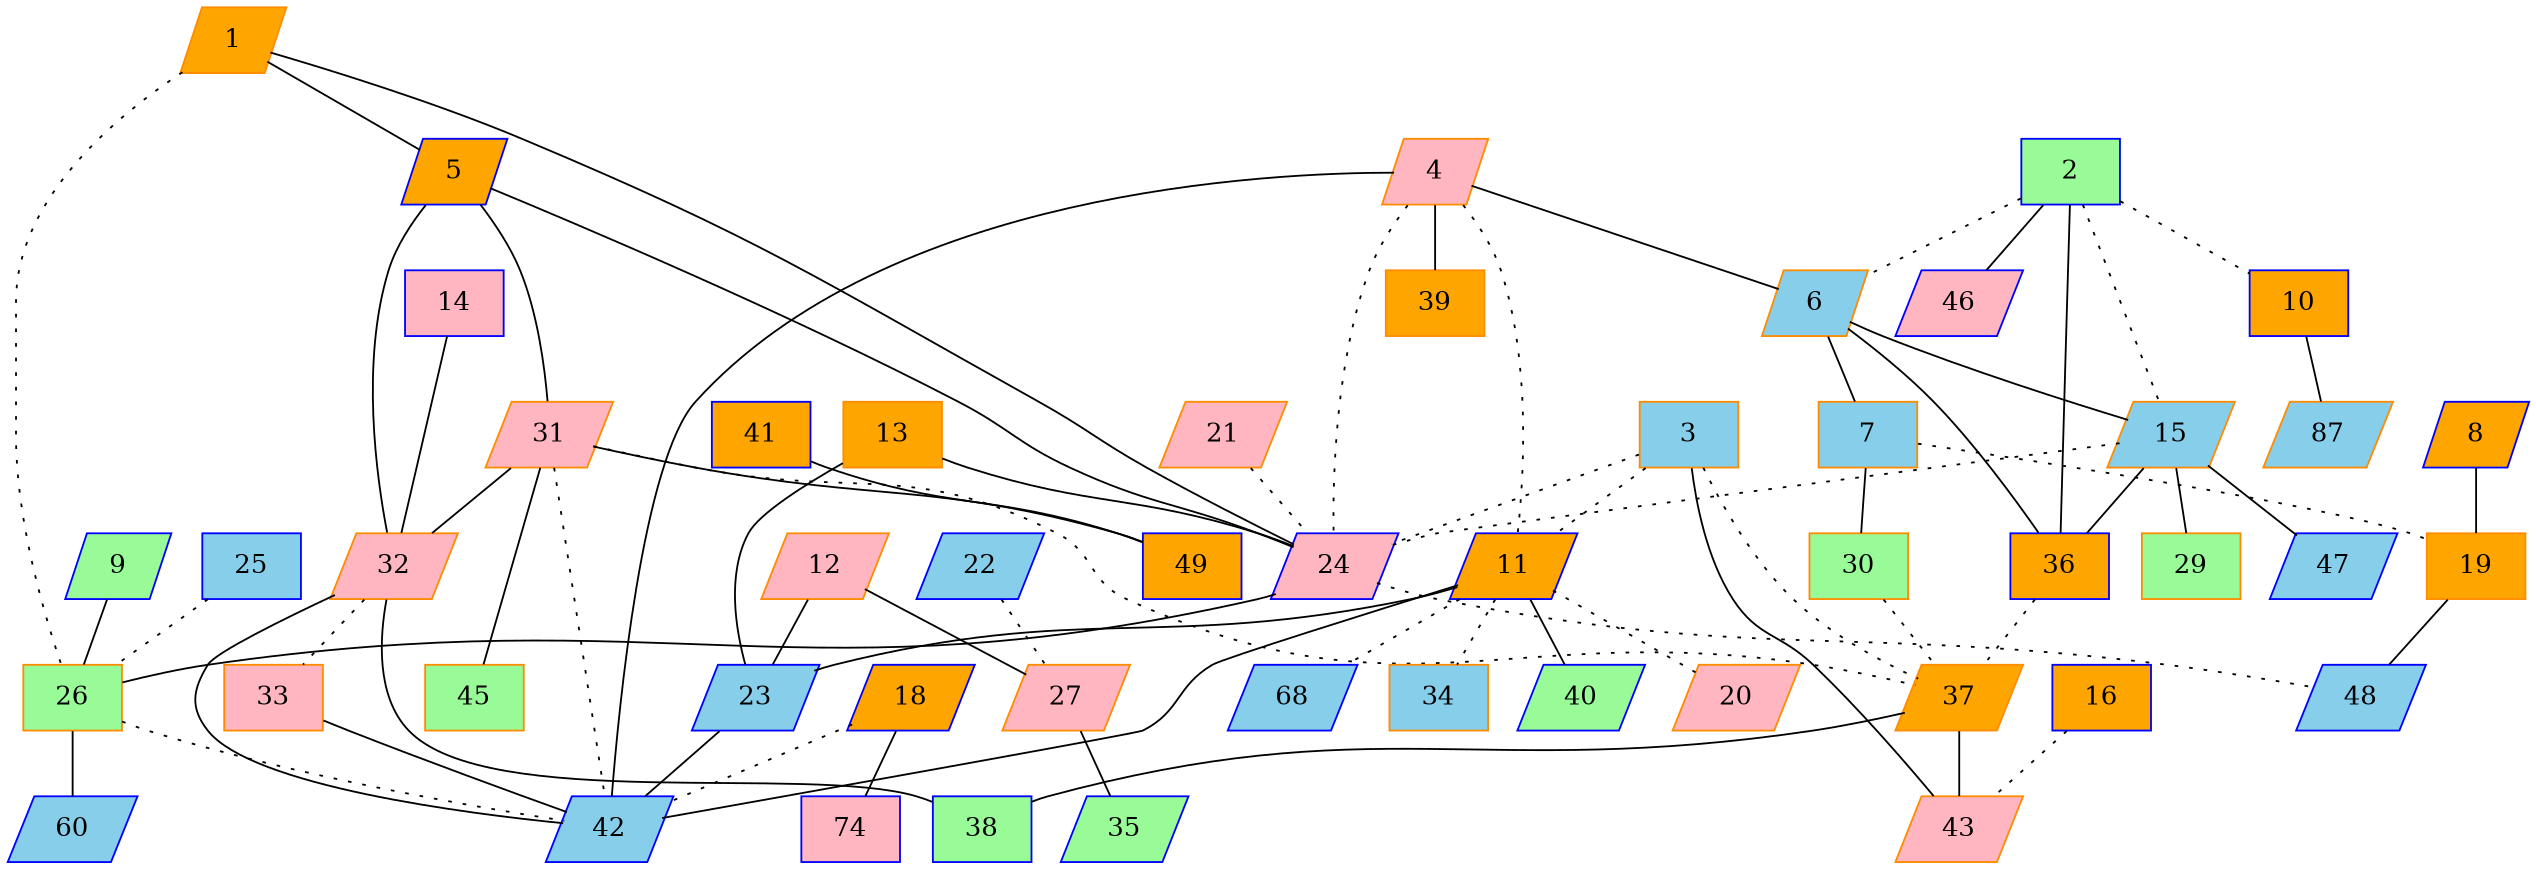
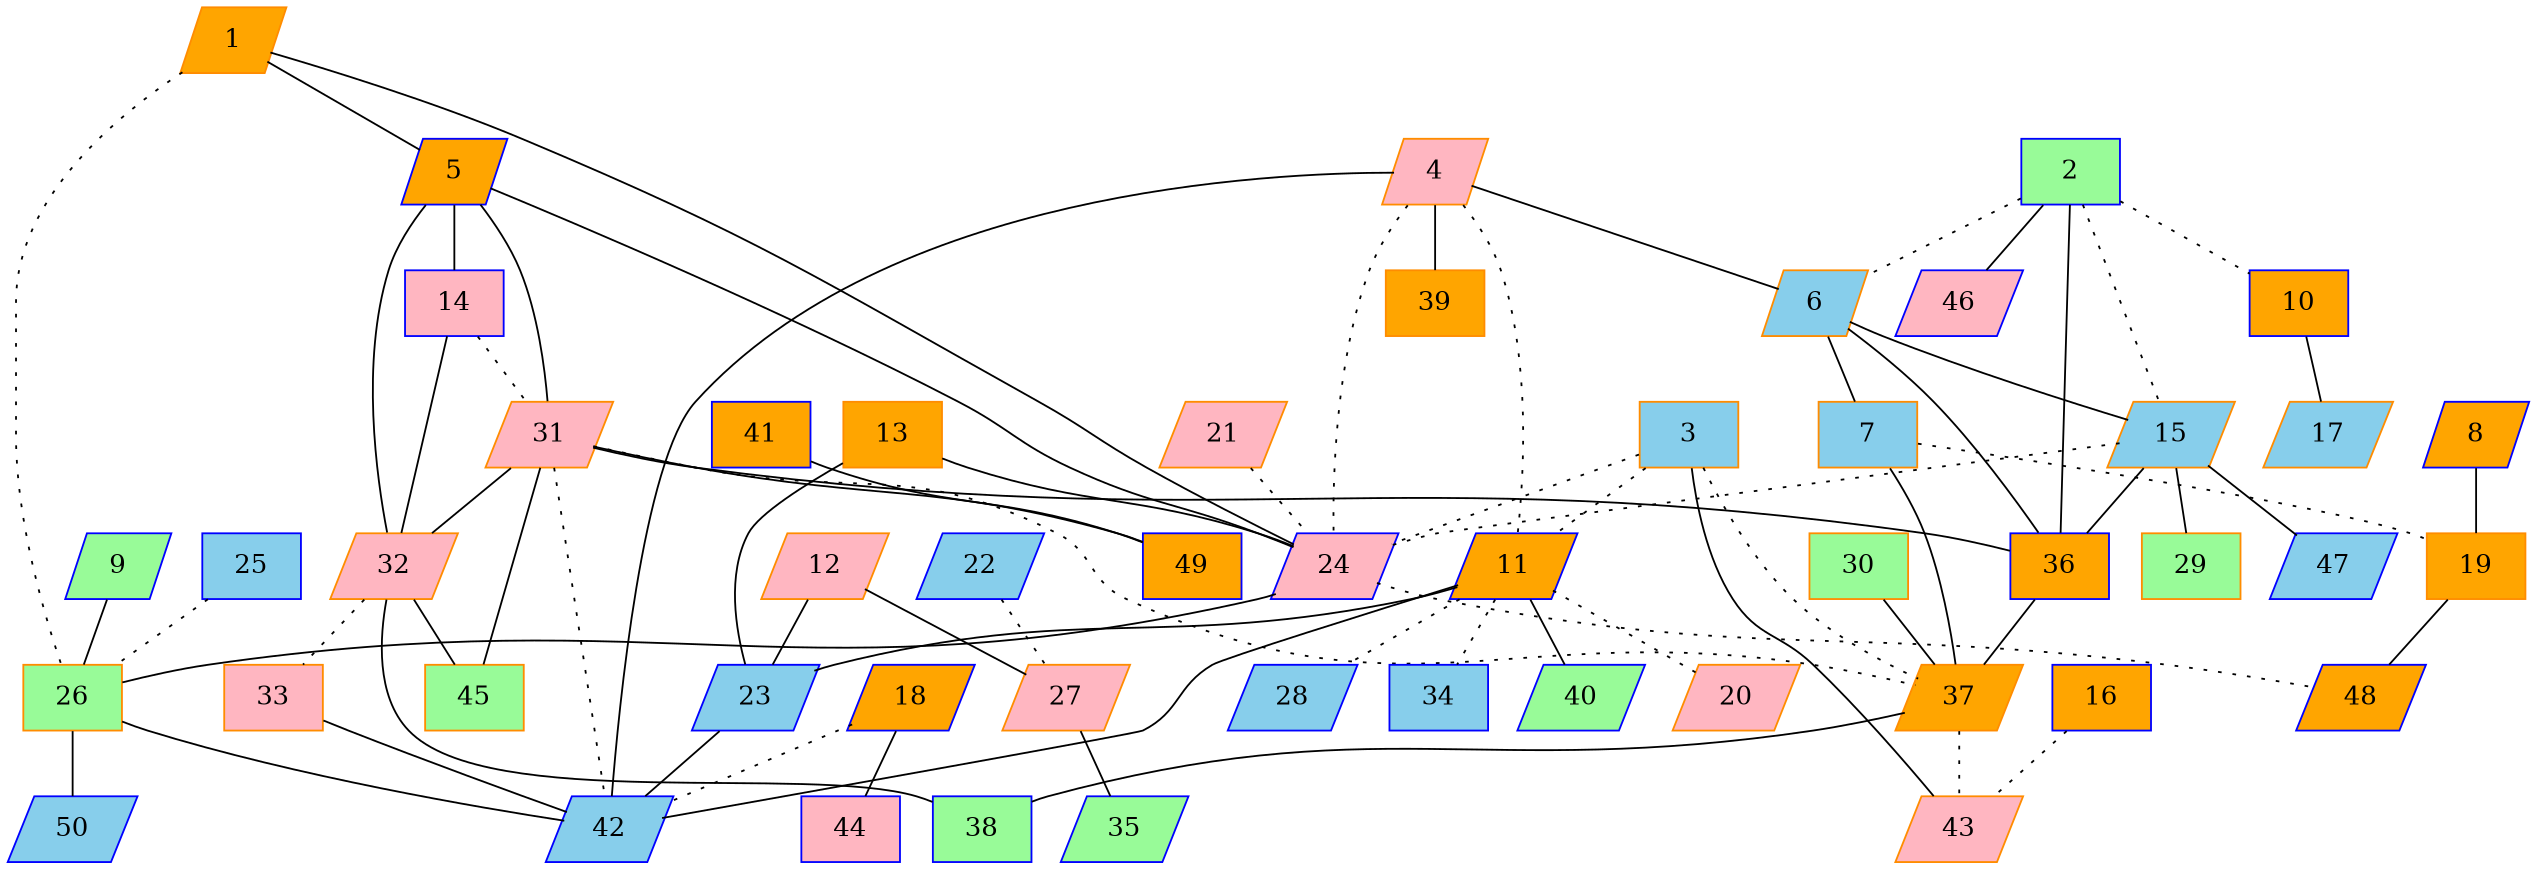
none -> (454, 238)
none -> (502, 369)
(2328, 435) -> (2328, 435)
none -> (1302, 499)
(1863, 501) -> (1934, 562)
(1909, 632) -> (1909, 632)
(2009, 632) -> (2009, 632)
(1293, 698) -> (1293, 698)
(1439, 698) -> (1439, 698)
(2361, 698) -> (2361, 698)
(211, 733) -> (434, 632)
(1959, 764) -> (1959, 764)
(341, 780) -> (341, 780)
(73, 829) -> (73, 829)
(851, 829) -> (851, 829)
